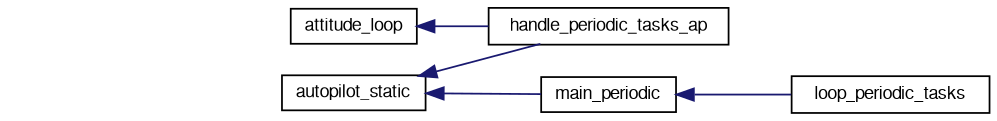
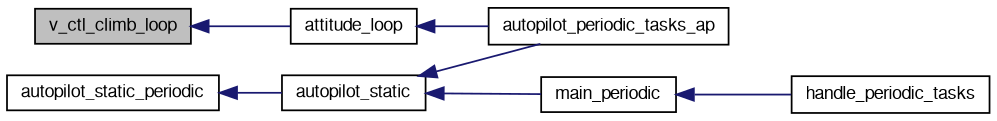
none -> (113, 26)
(609, 26) -> (609, 26)
none -> (113, 93)
(891, 95) -> (891, 95)
